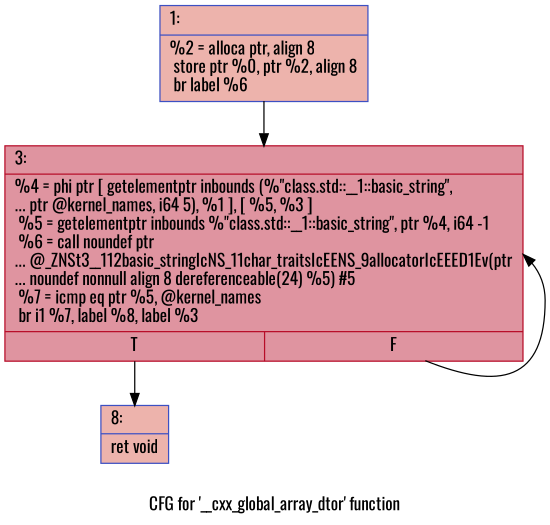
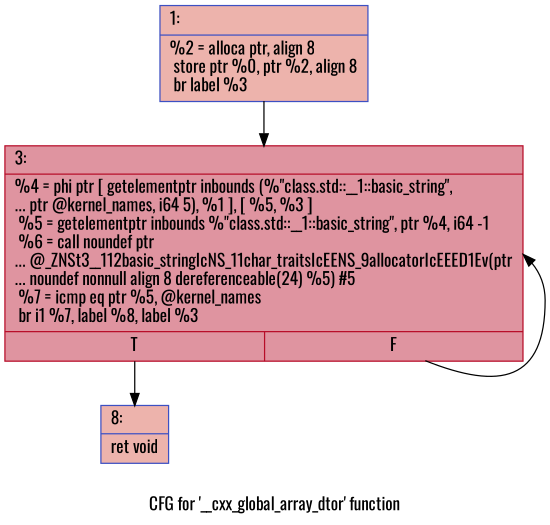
(209, 86) -> (209, 86)
